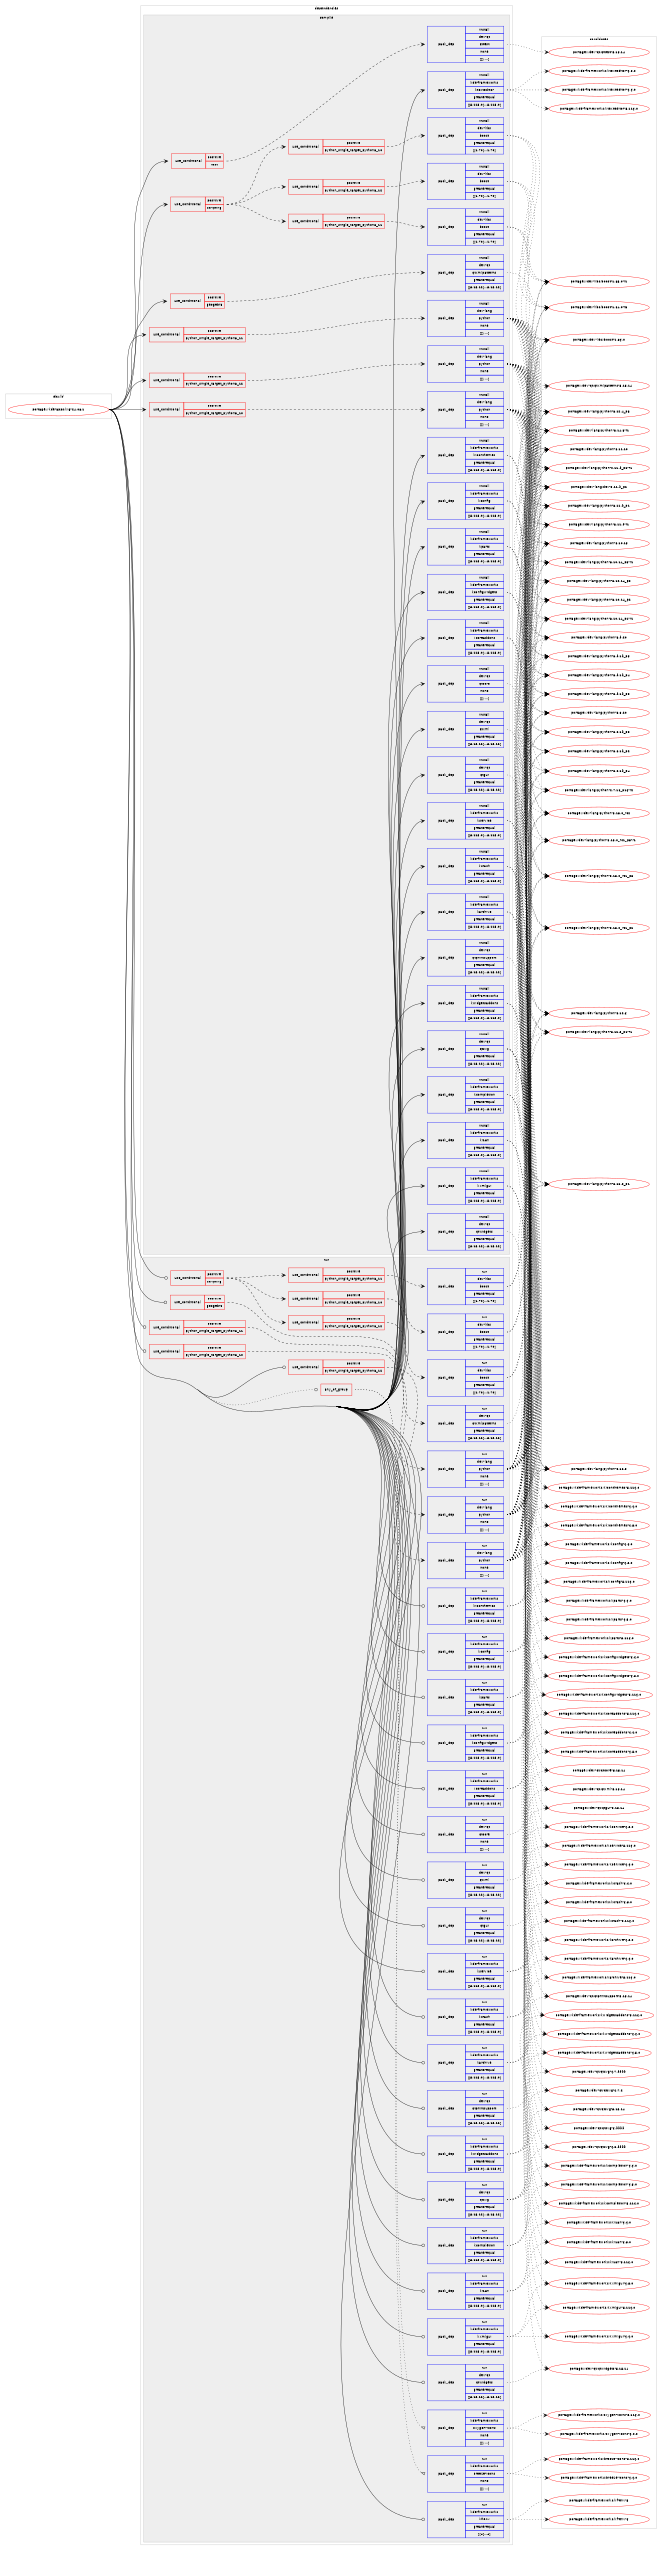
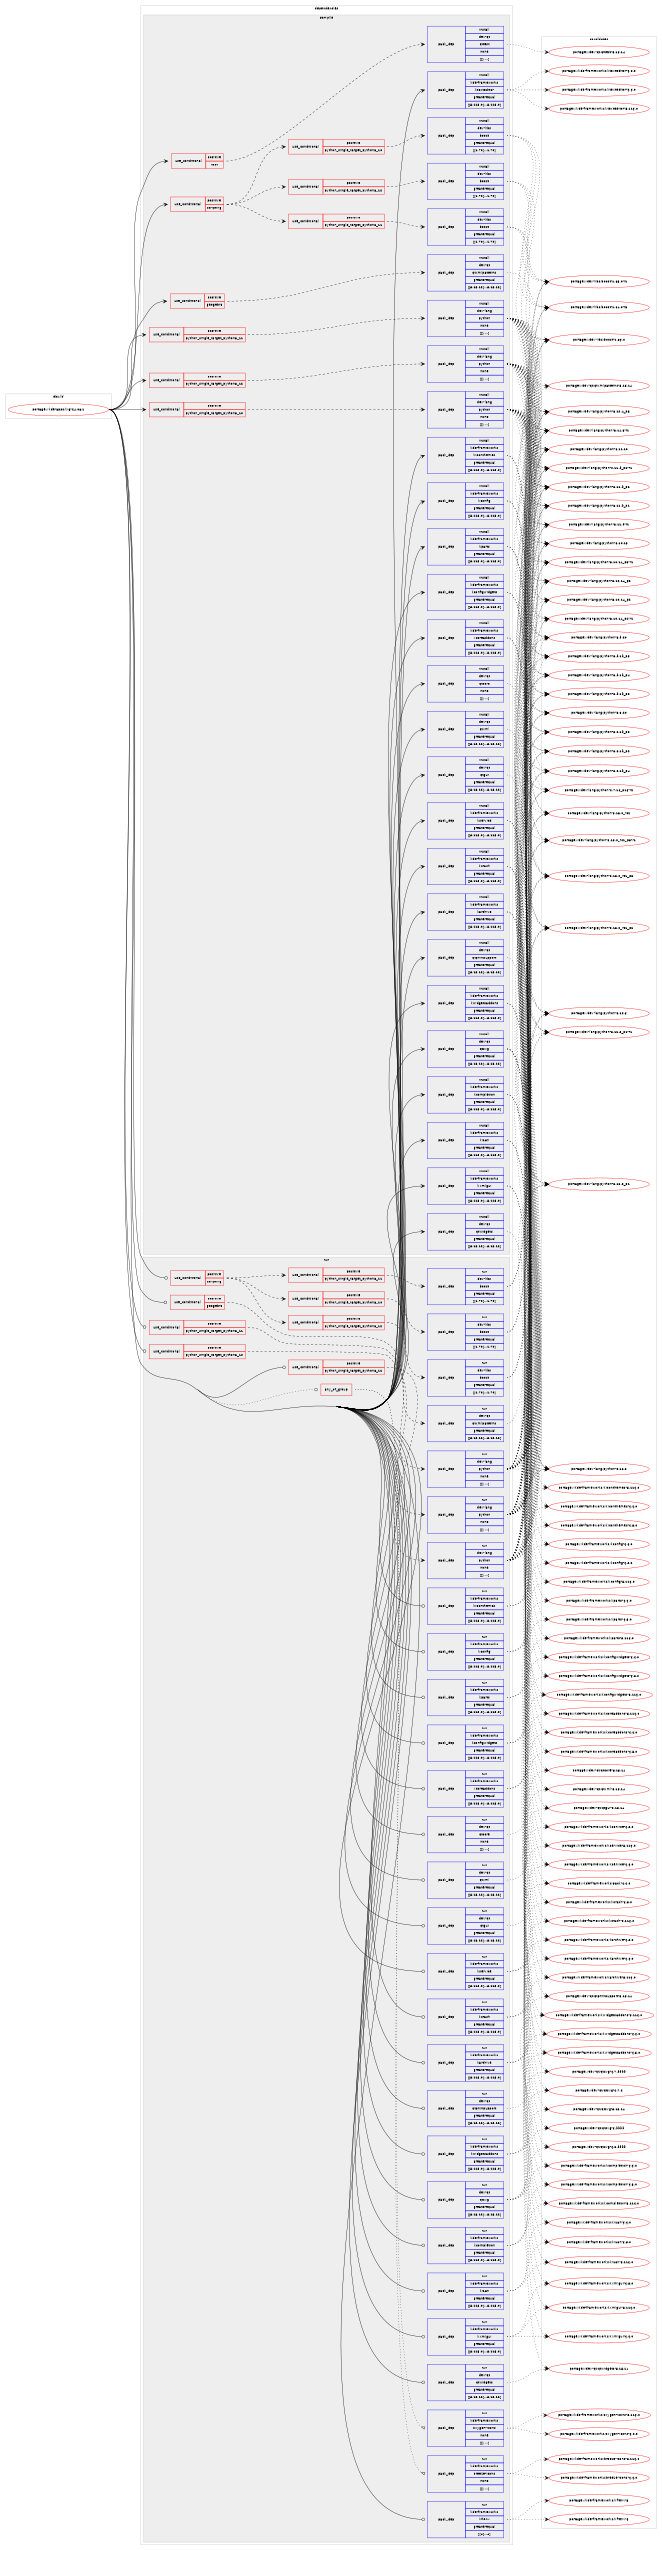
(599, 487) -> (599, 487)
(599, 1884) -> (599, 1884)
